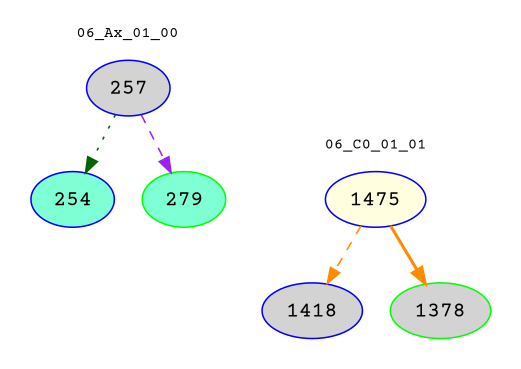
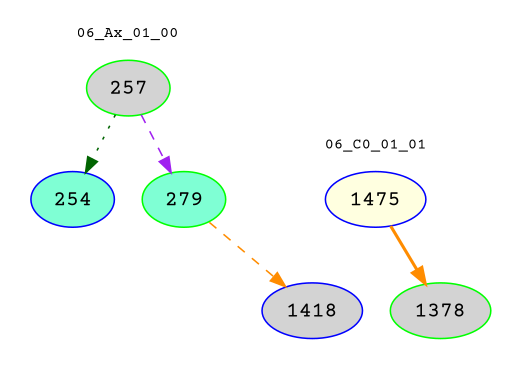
(128, 88) -> (128, 88)
(348, 248) -> (241, 249)
